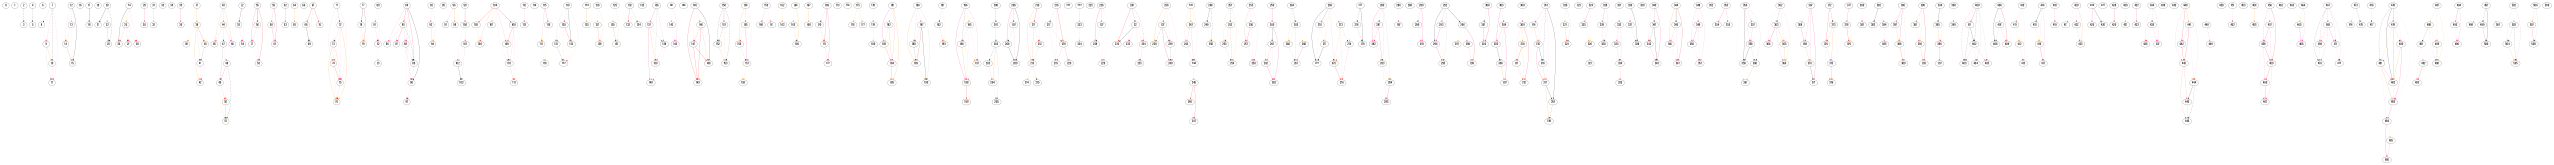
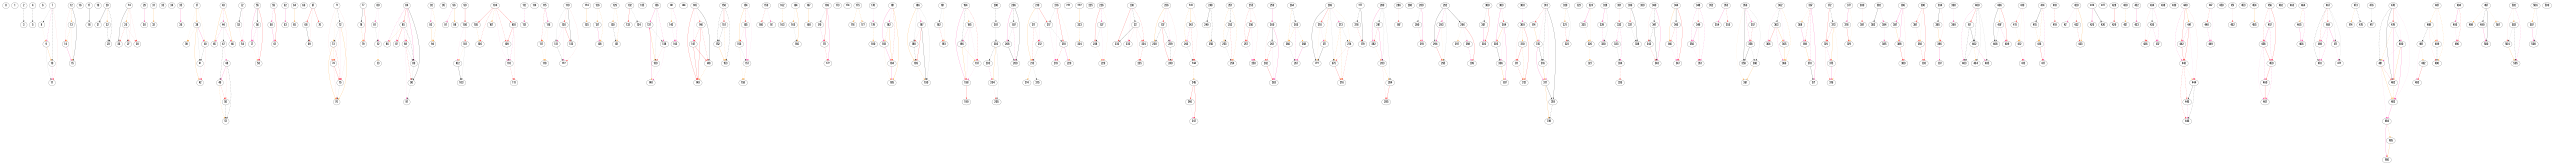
none -> (2211, 6)
(1036, 15) -> (1043, 15)
(649, 53) -> (651, 54)
